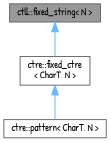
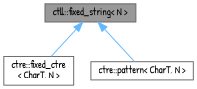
(55, 107) -> (120, 45)
